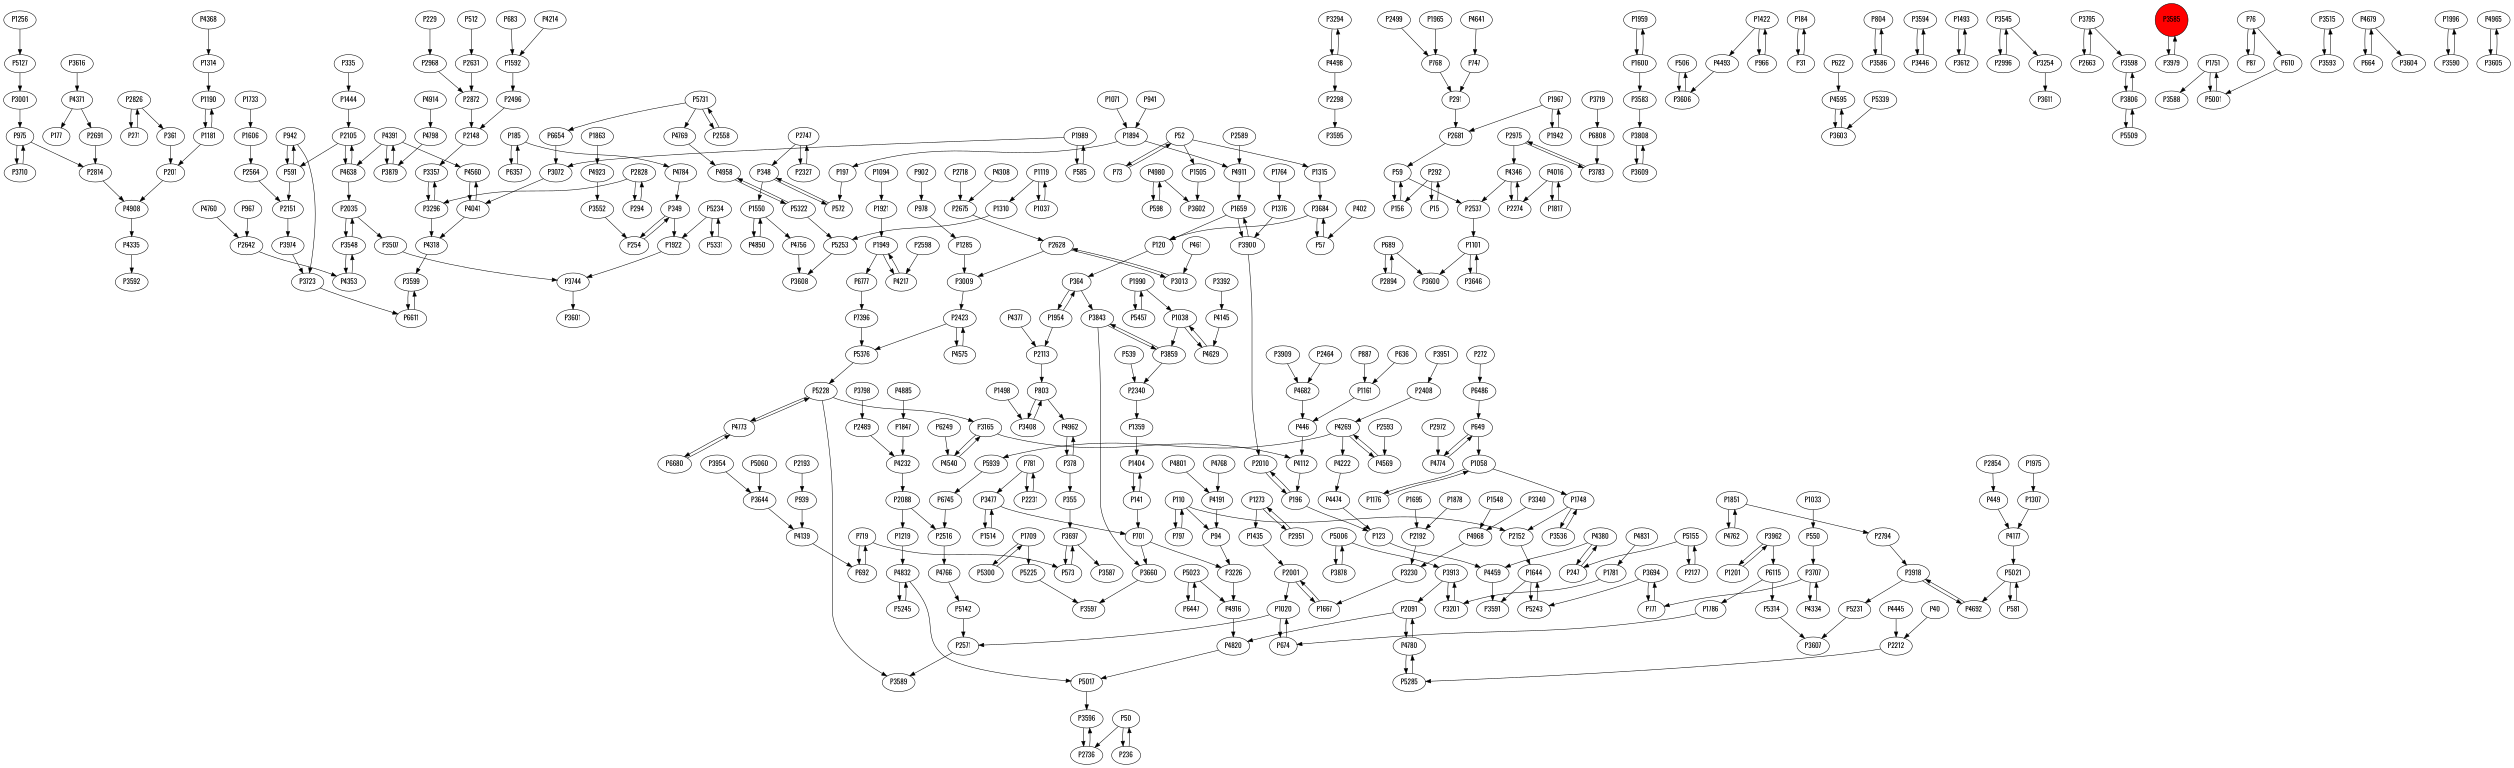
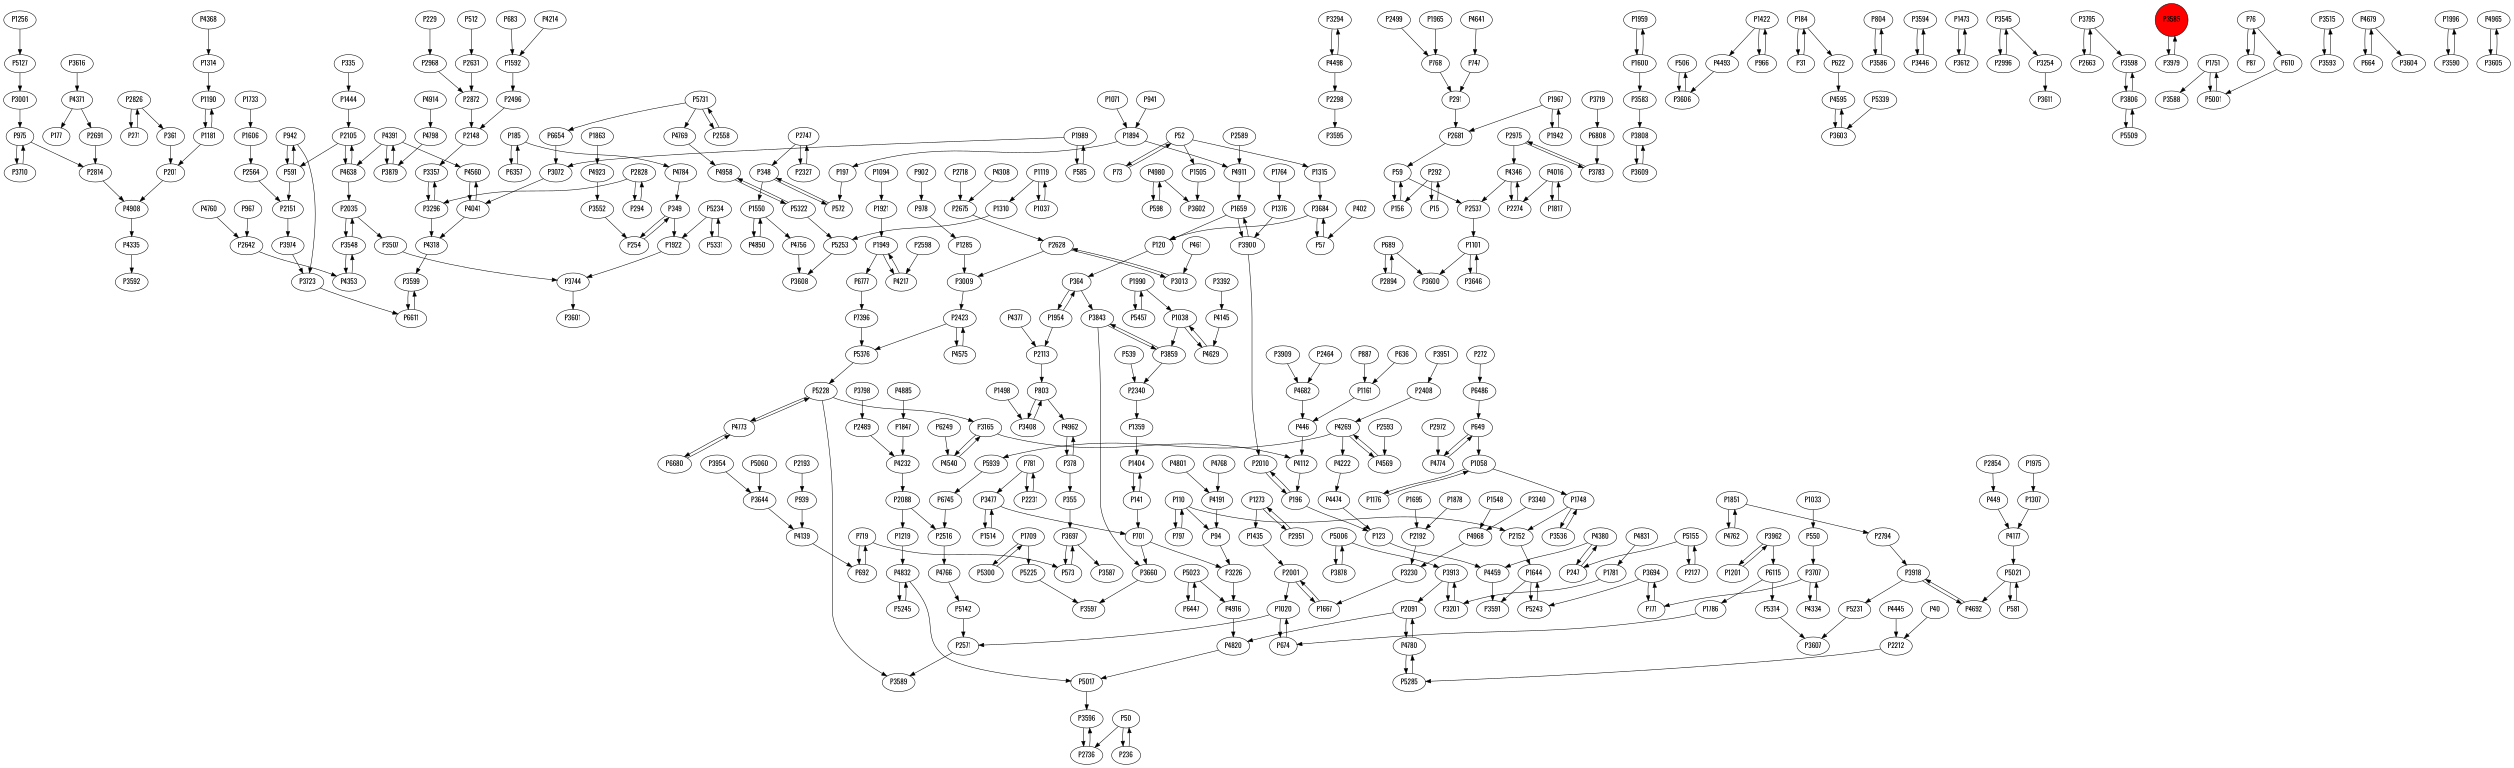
(1962, 20) -> (1962, 20)
none -> (1818, 40)
